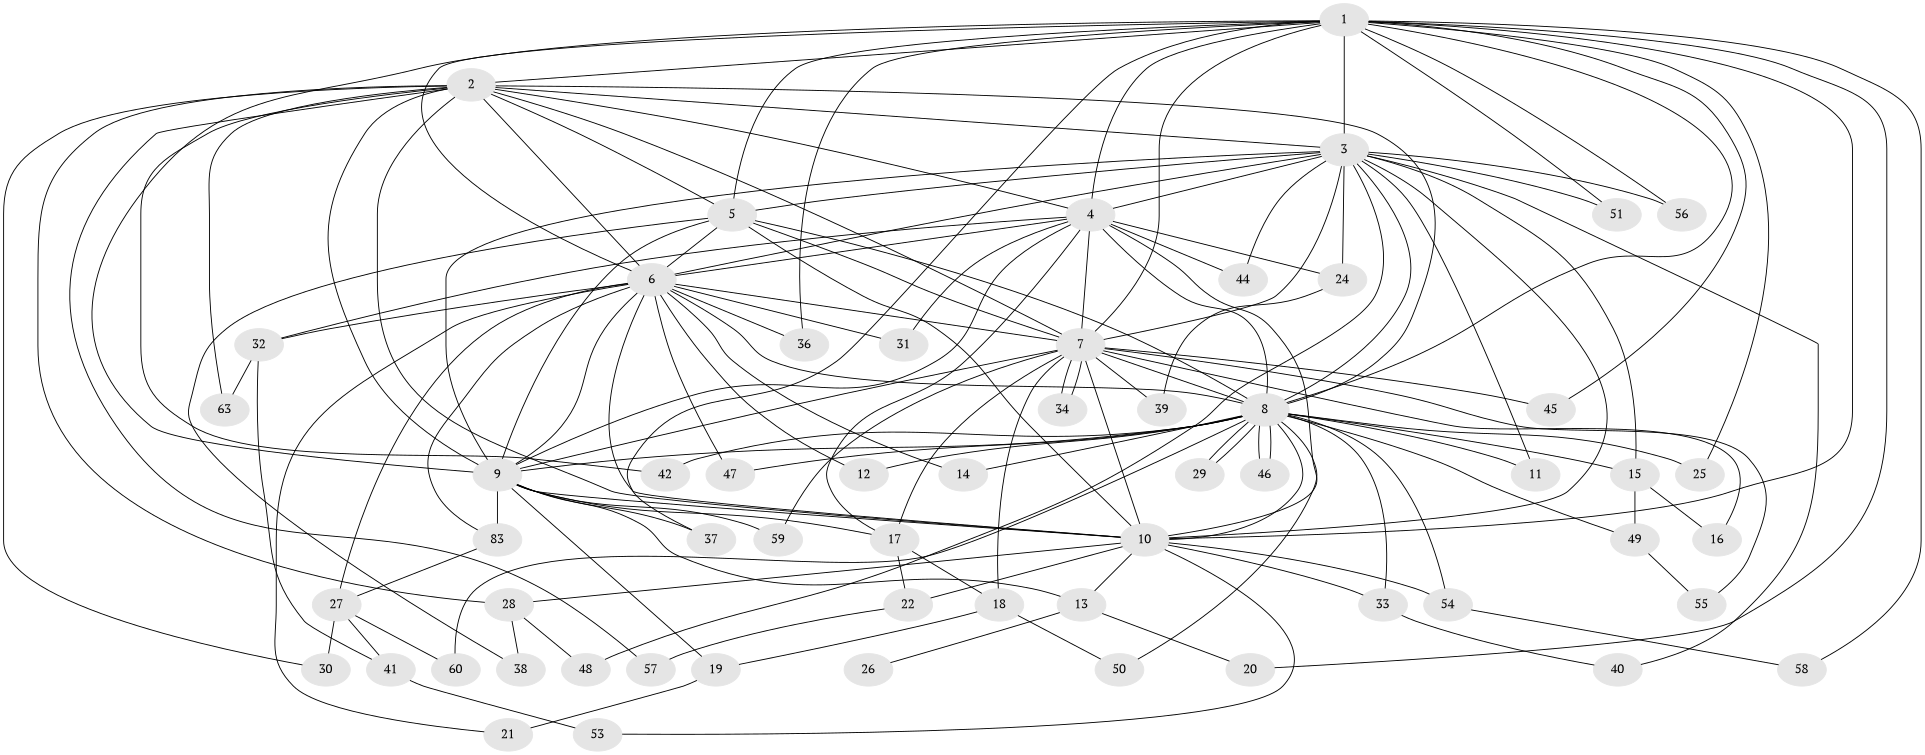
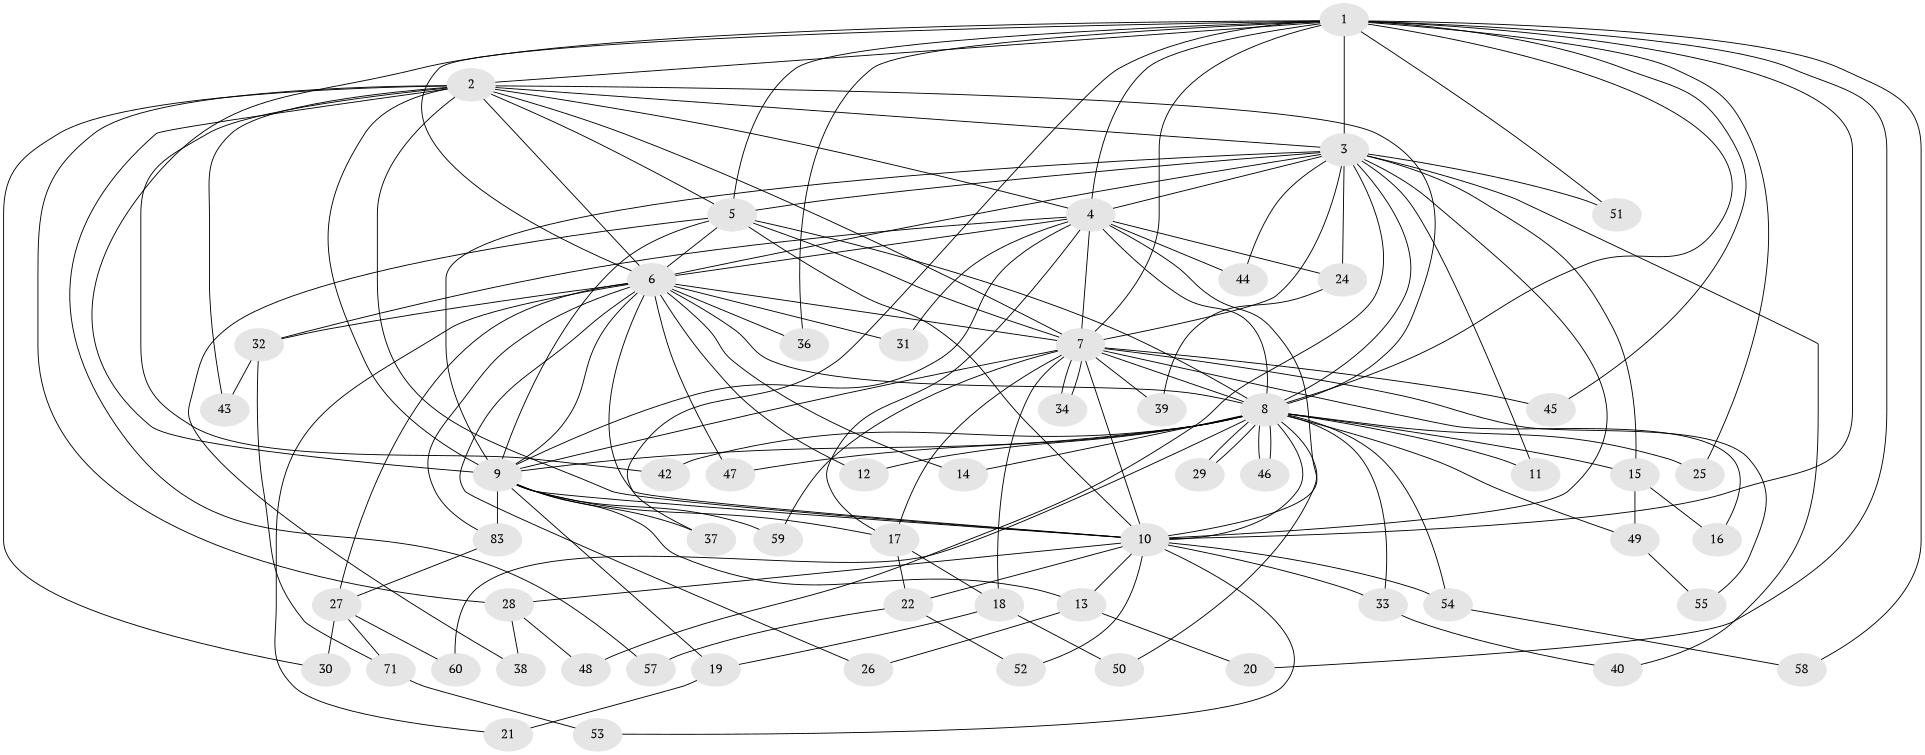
(1682, 215) -> none
(225, 410) -> (225, 410)
none -> (529, 522)
(391, 670) -> (391, 670)
none -> (1021, 670)
